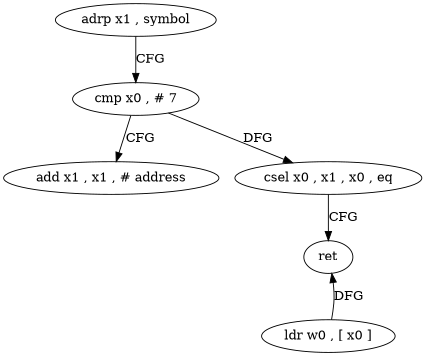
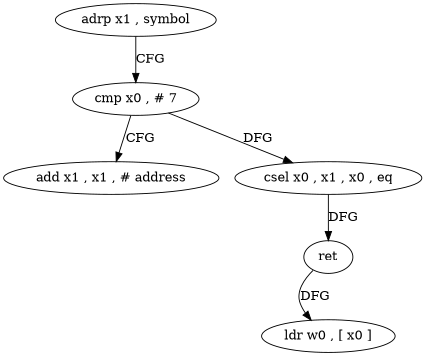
(343, 218) -> (343, 218)
(334, 301) -> (300, 290)
